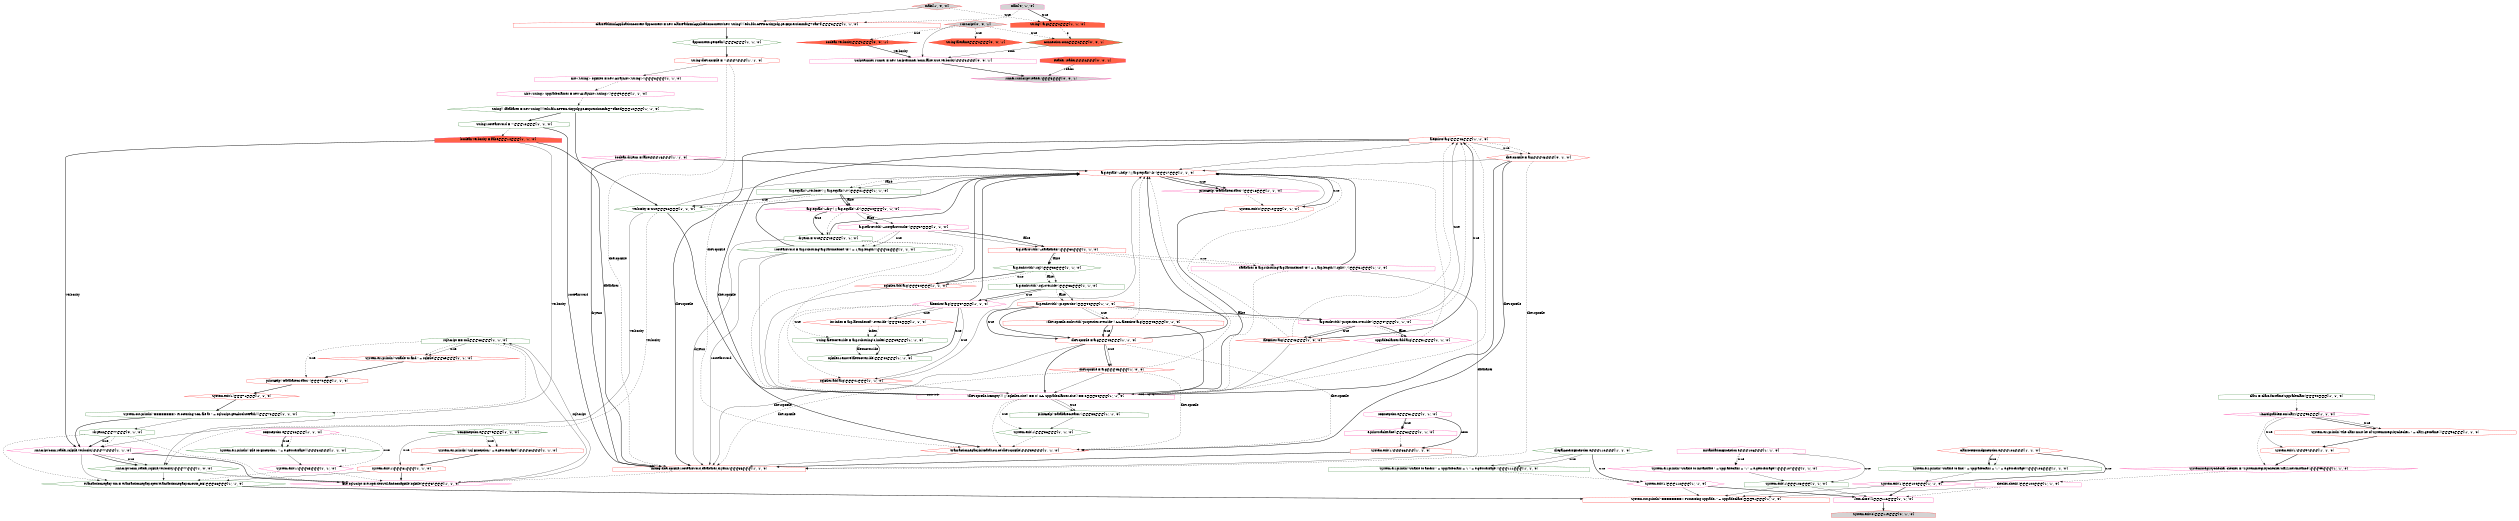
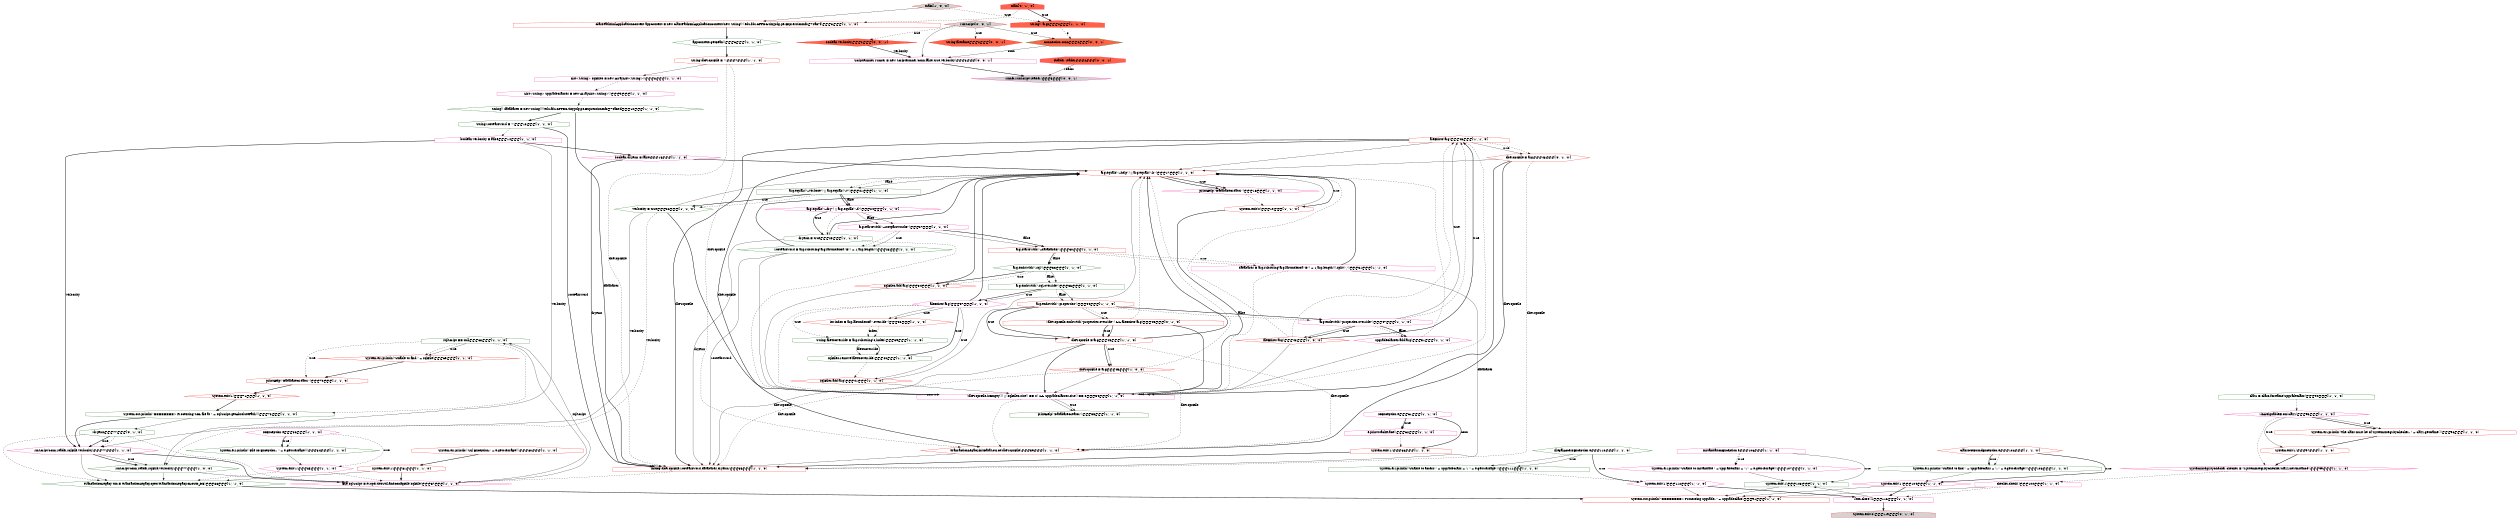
(1022, 6) -> (1022, 6)
(1020, 33) -> (1020, 33)
(498, 140) -> (498, 140)
(597, 171) -> (573, 148)
(884, 275) -> (861, 369)
(488, 432) -> none
(1043, 432) -> none
(1838, 492) -> (1842, 492)
